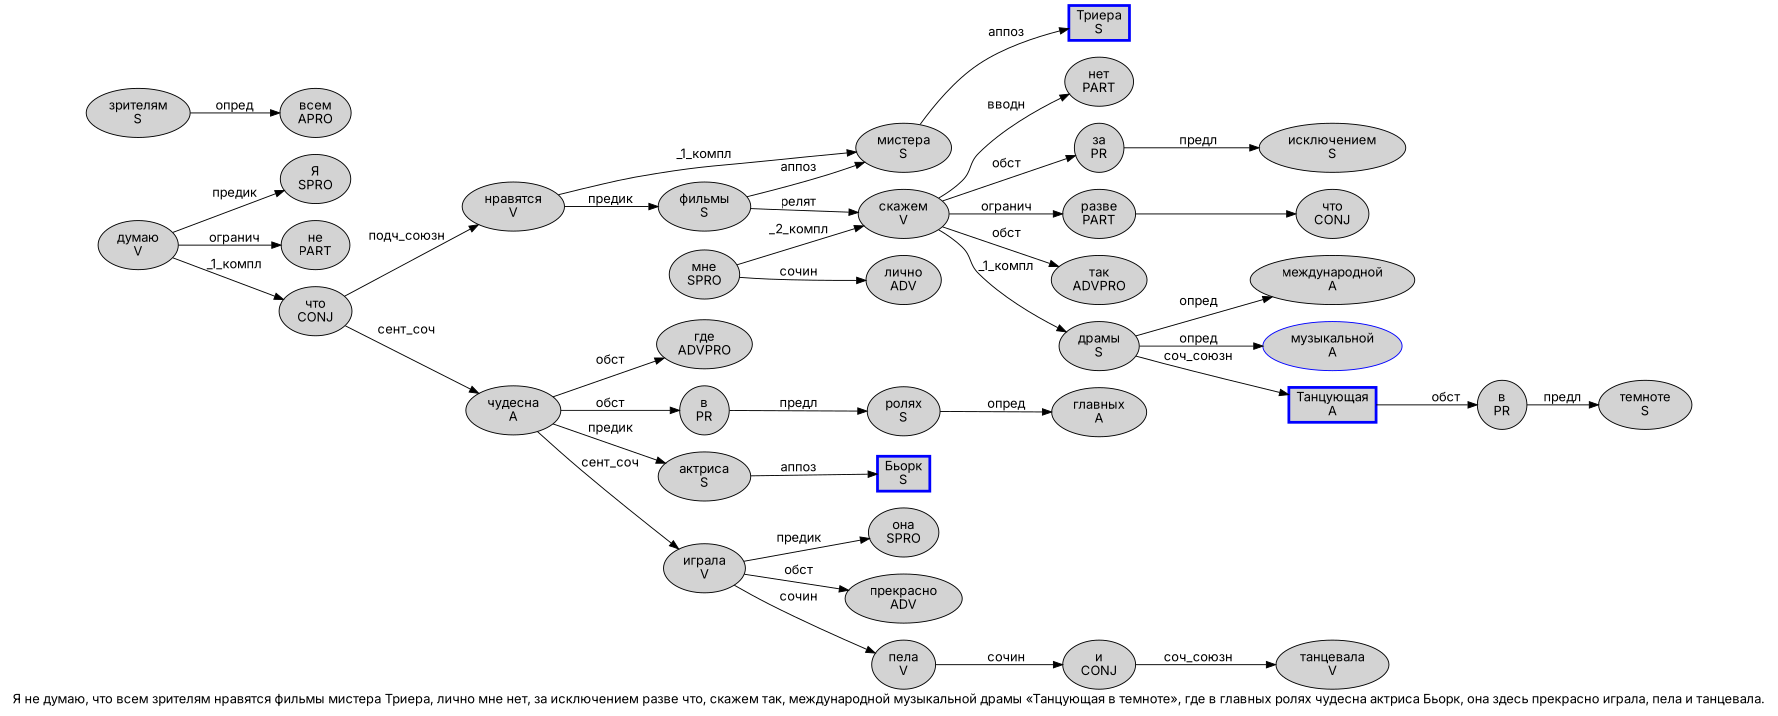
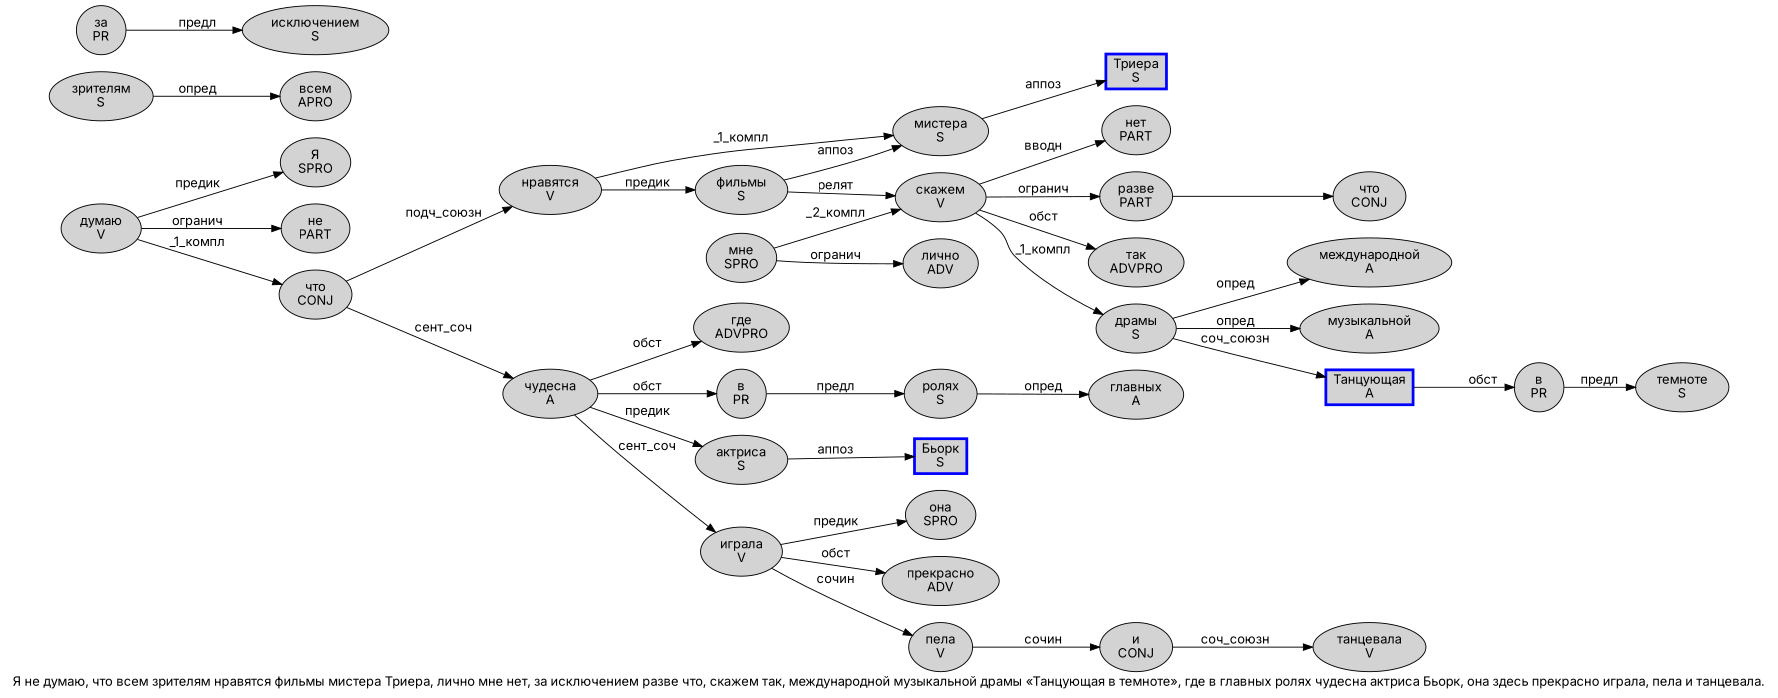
(1004, 180) -> none
(799, 272) -> (836, 256)
(1332, 346) -> (1369, 329)
